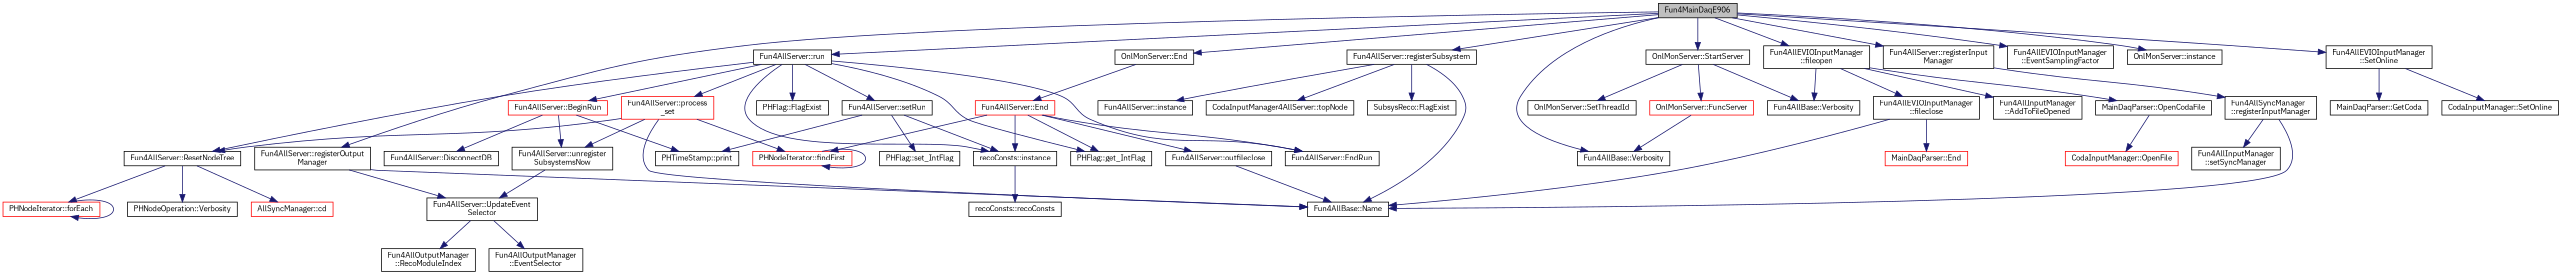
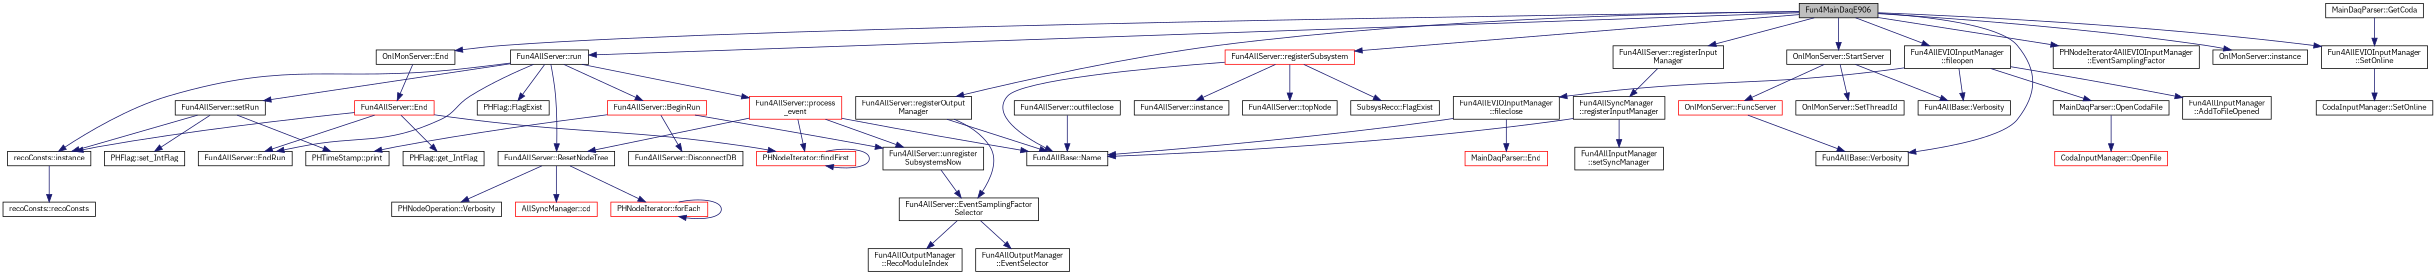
(1412, 57) -> (1290, 57)
(2060, 57) -> (2126, 57)
(2379, 81) -> (2375, 28)
(668, 108) -> (796, 108)
(954, 108) -> none
(1280, 108) -> (1290, 108)
(1106, 131) -> none
(482, 209) -> (969, 209)
